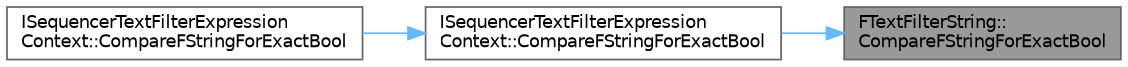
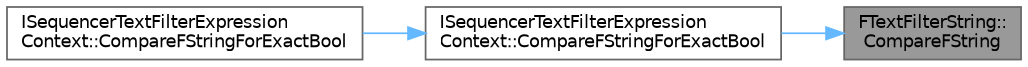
(983, 33) -> (933, 33)
